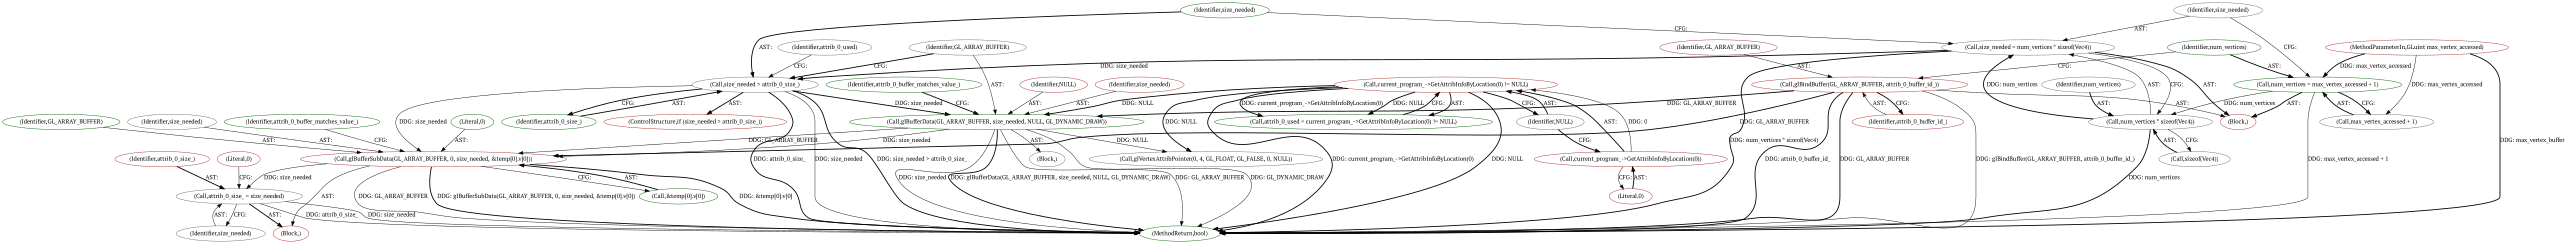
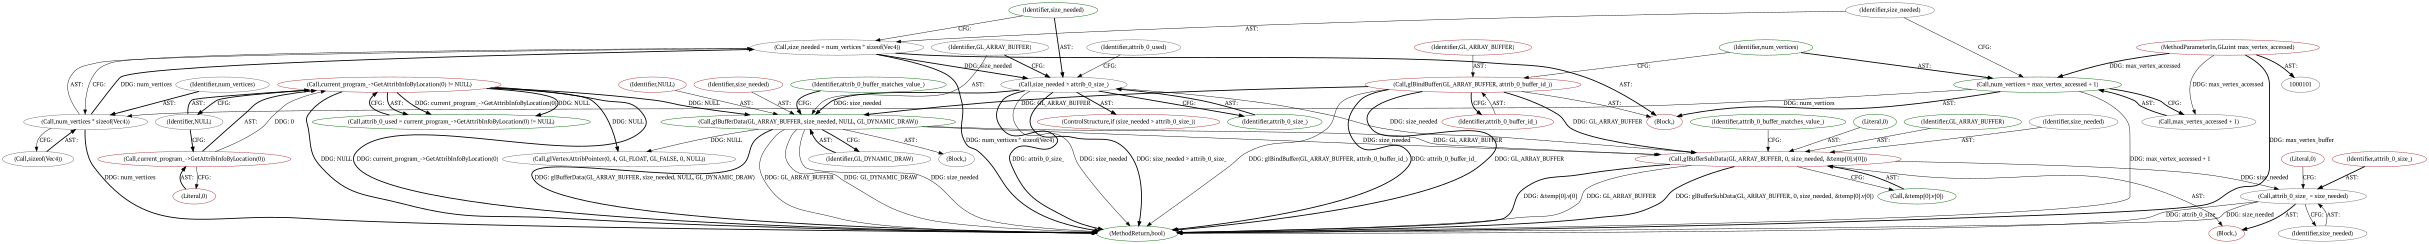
none -> (2301, 85)
none -> (870, 159)
